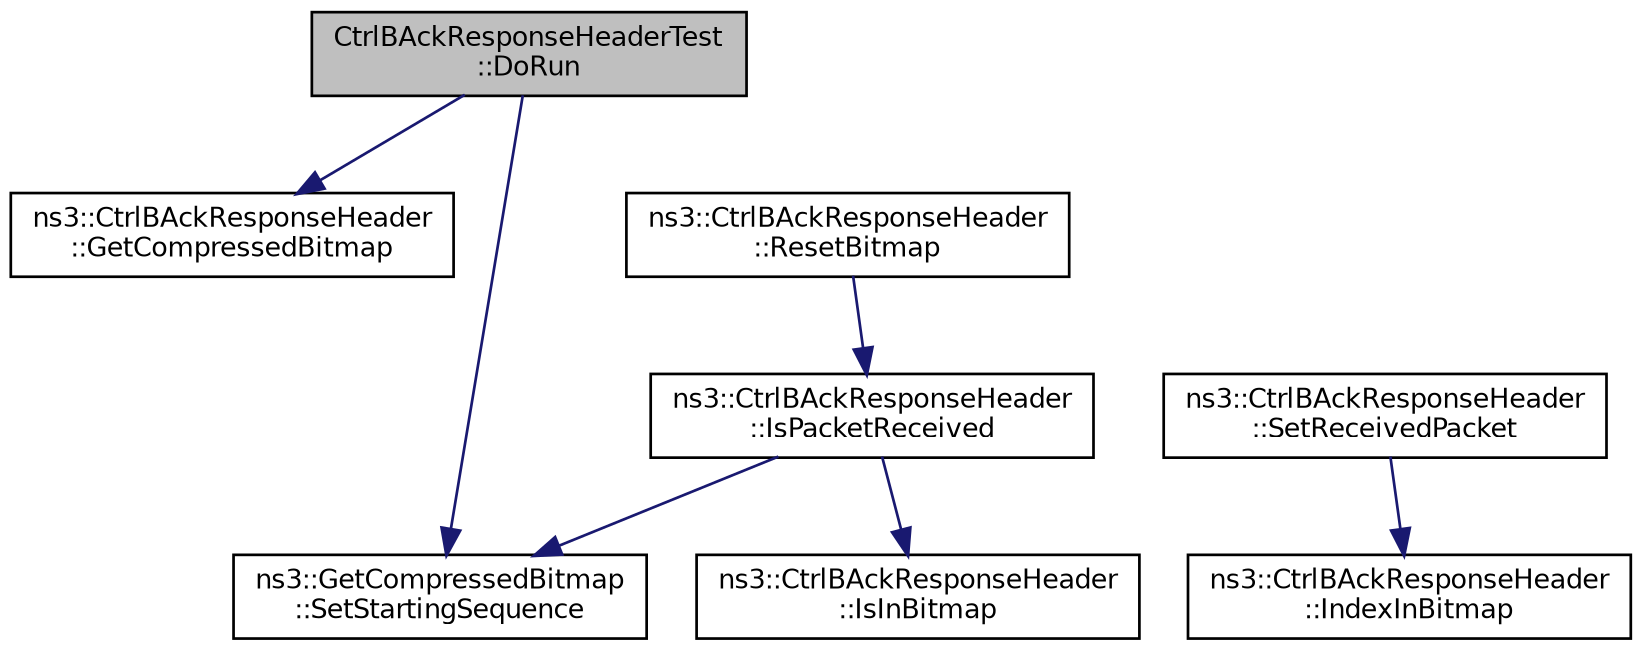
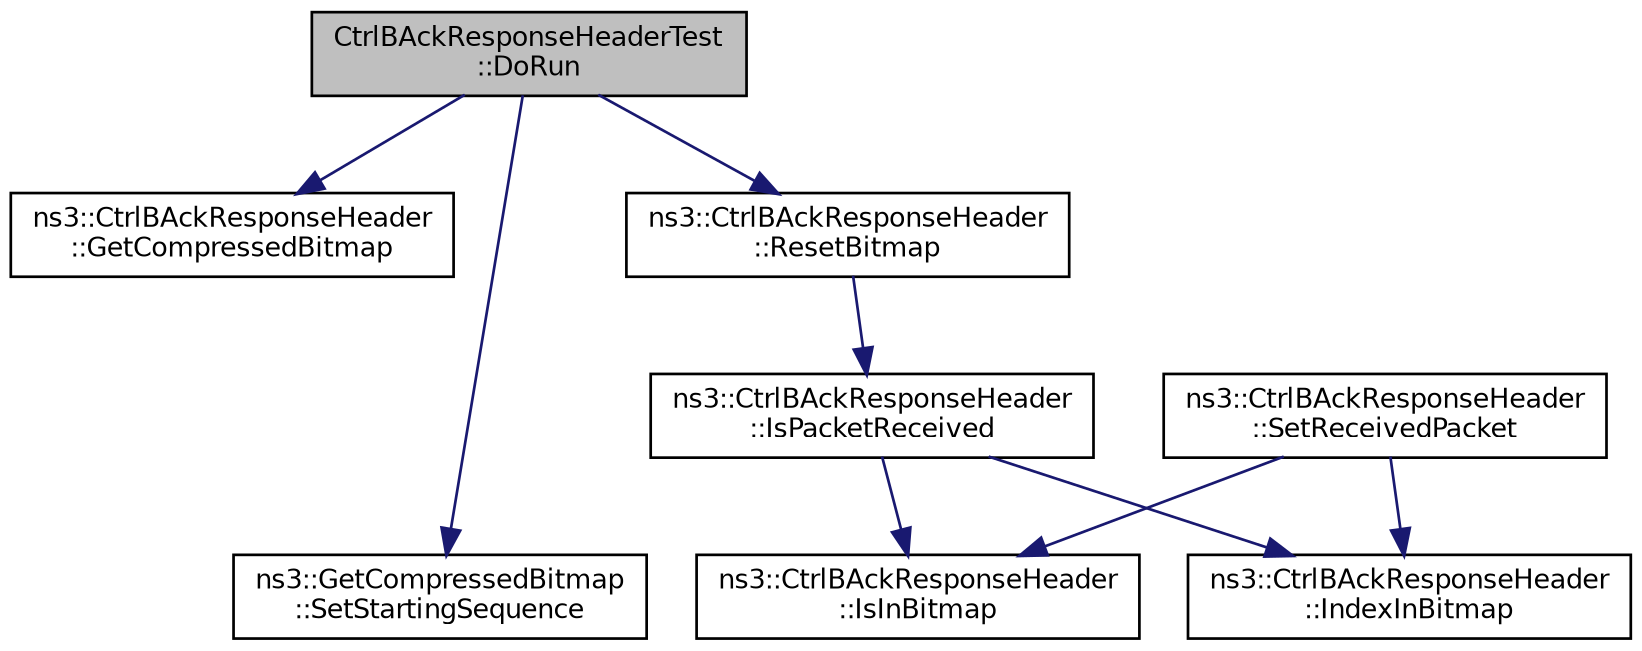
none -> (676, 138)
none -> (1176, 497)
(669, 501) -> (1121, 500)
